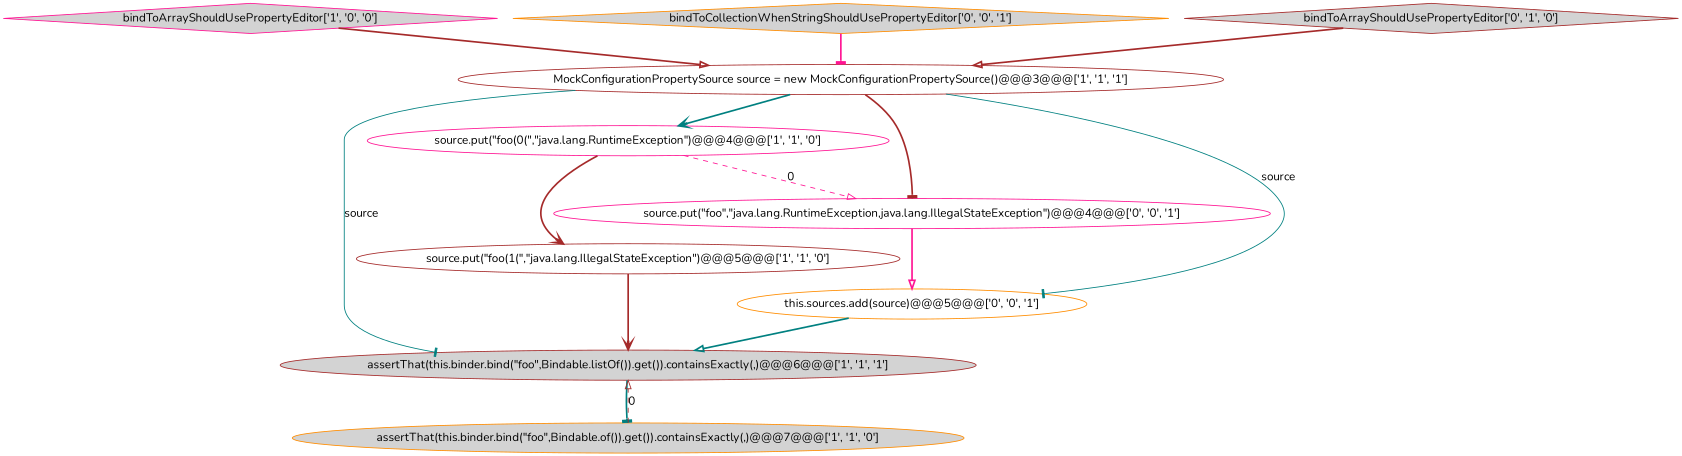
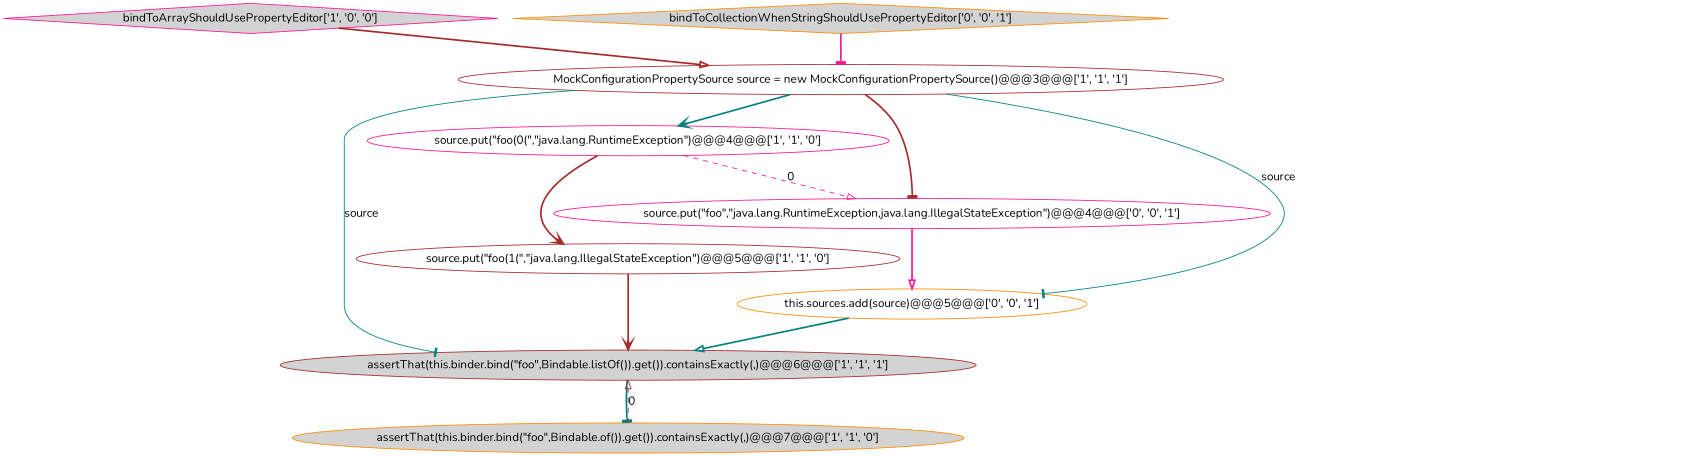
(1431, 18) -> none
